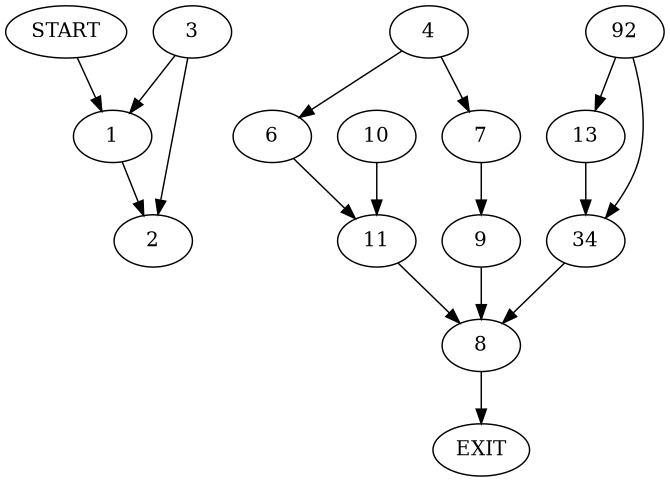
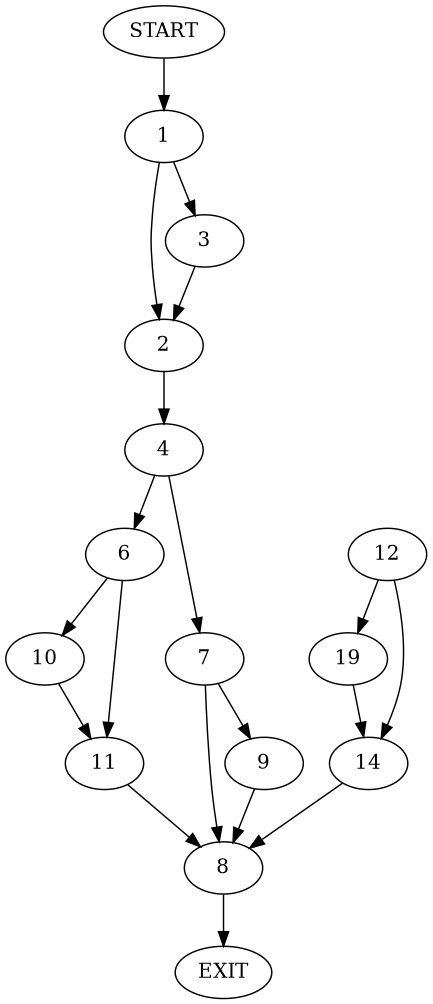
(625, 32) -> (388, 554)
(157, 78) -> (182, 182)
(586, 136) -> (348, 659)
(586, 241) -> (369, 763)
none -> (164, 391)
none -> (89, 601)
none -> (209, 756)
